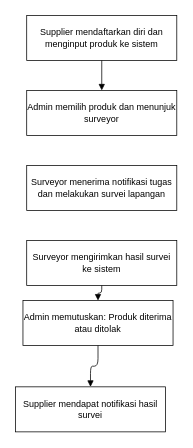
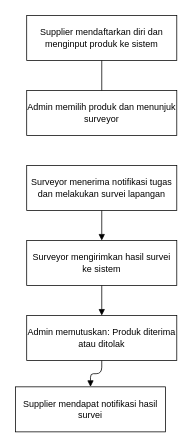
(102, 83) -> (102, 86)
none -> (102, 222)
(98, 323) -> (102, 338)
